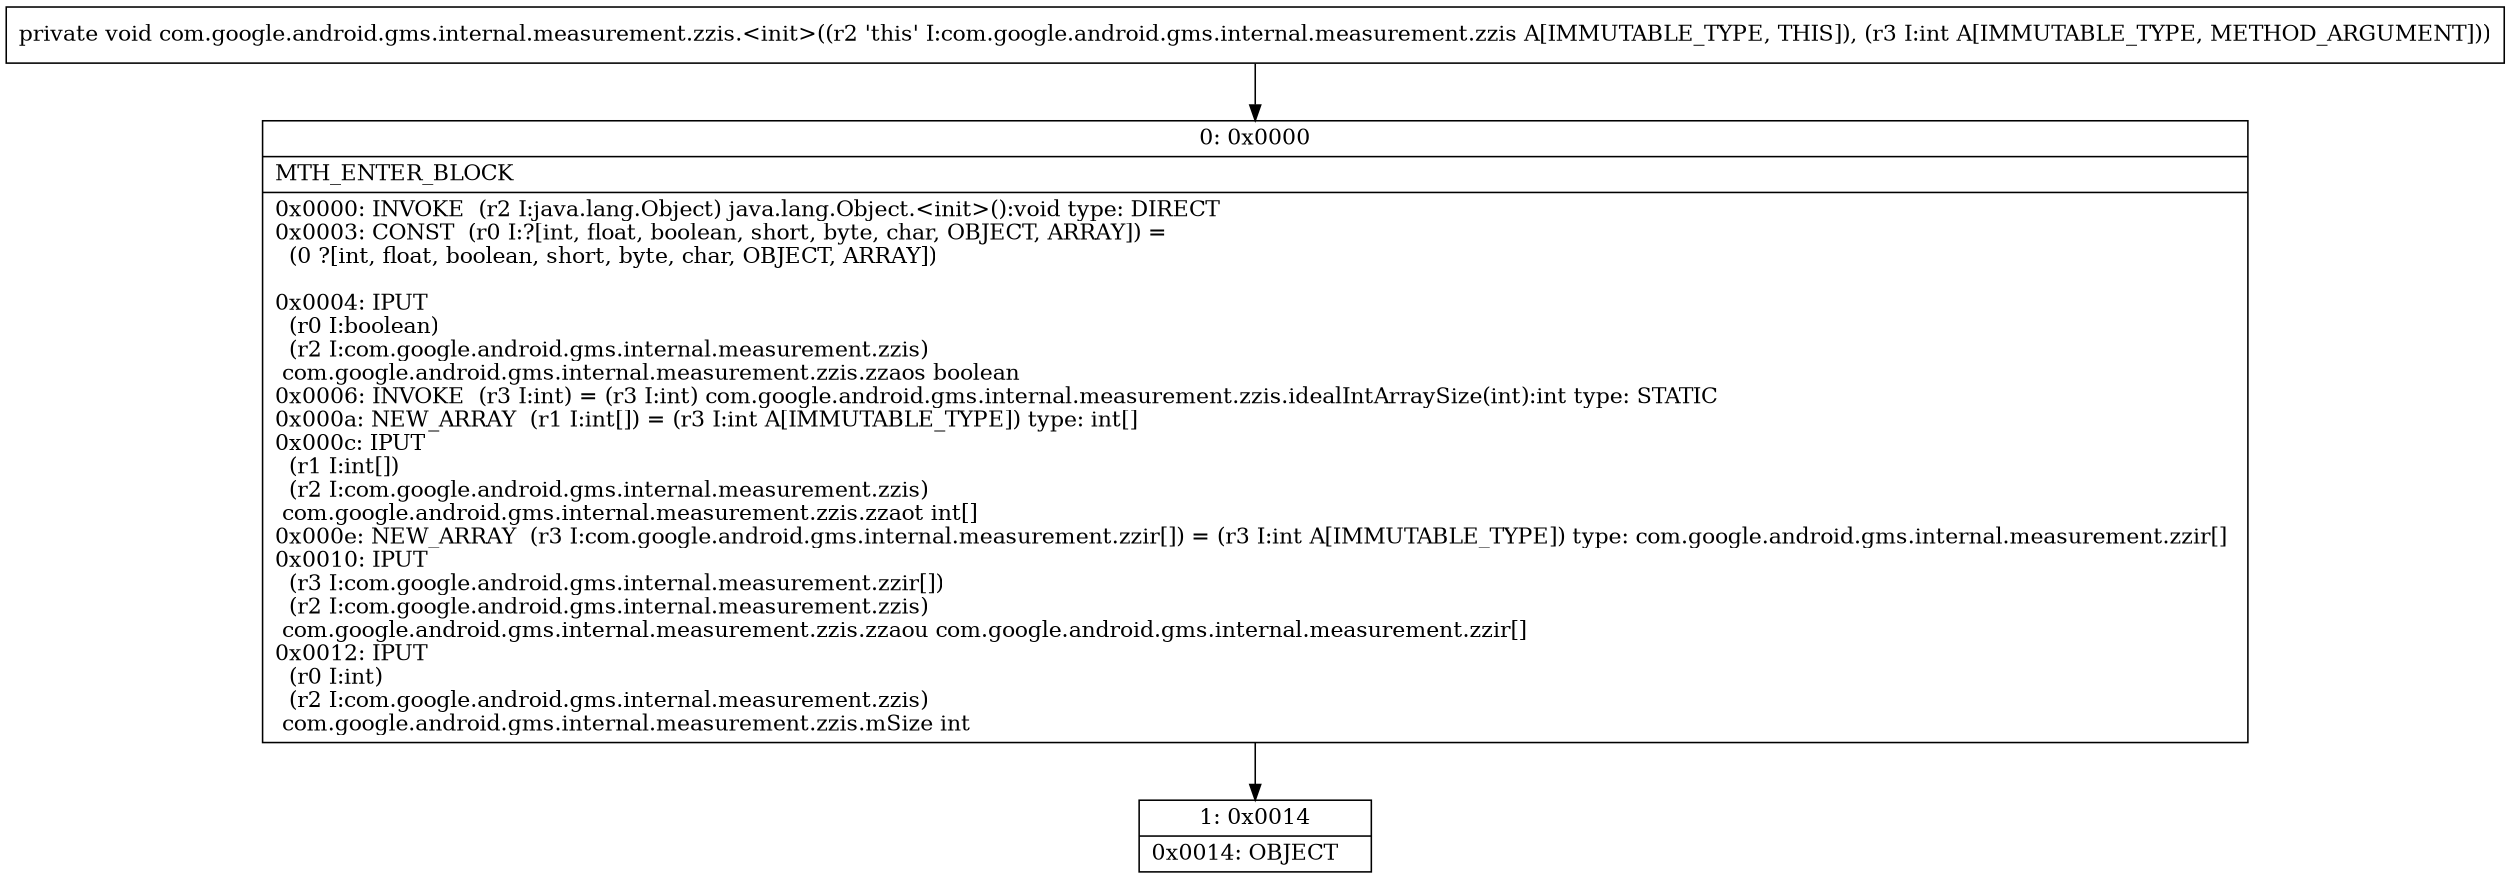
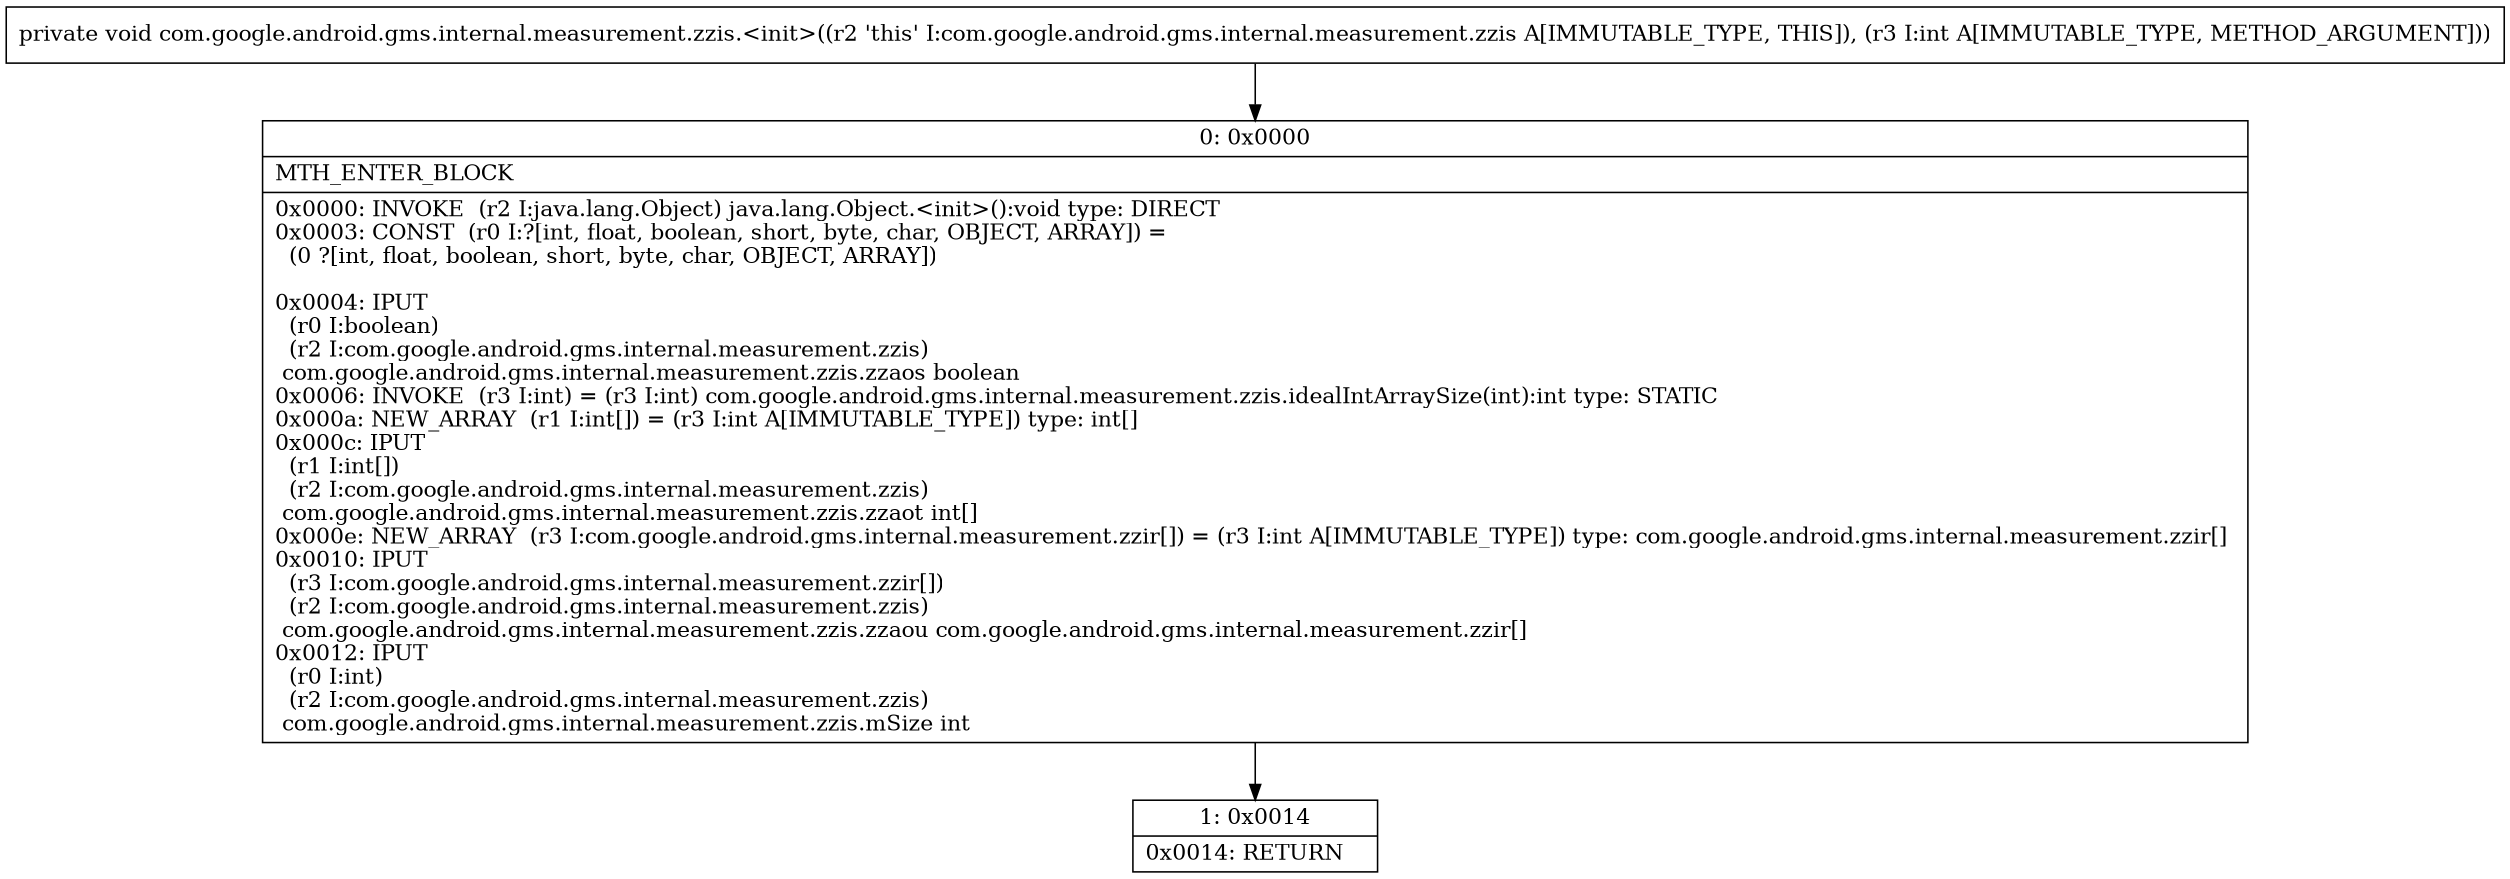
(1255, 853) -> (1255, 853)
